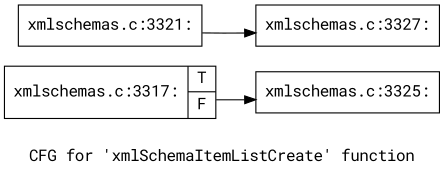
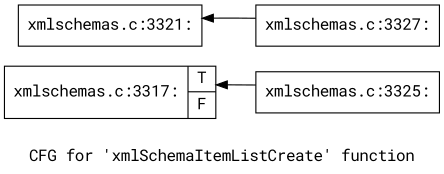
(223, 33) -> (235, 18)
(230, 100) -> (242, 85)
